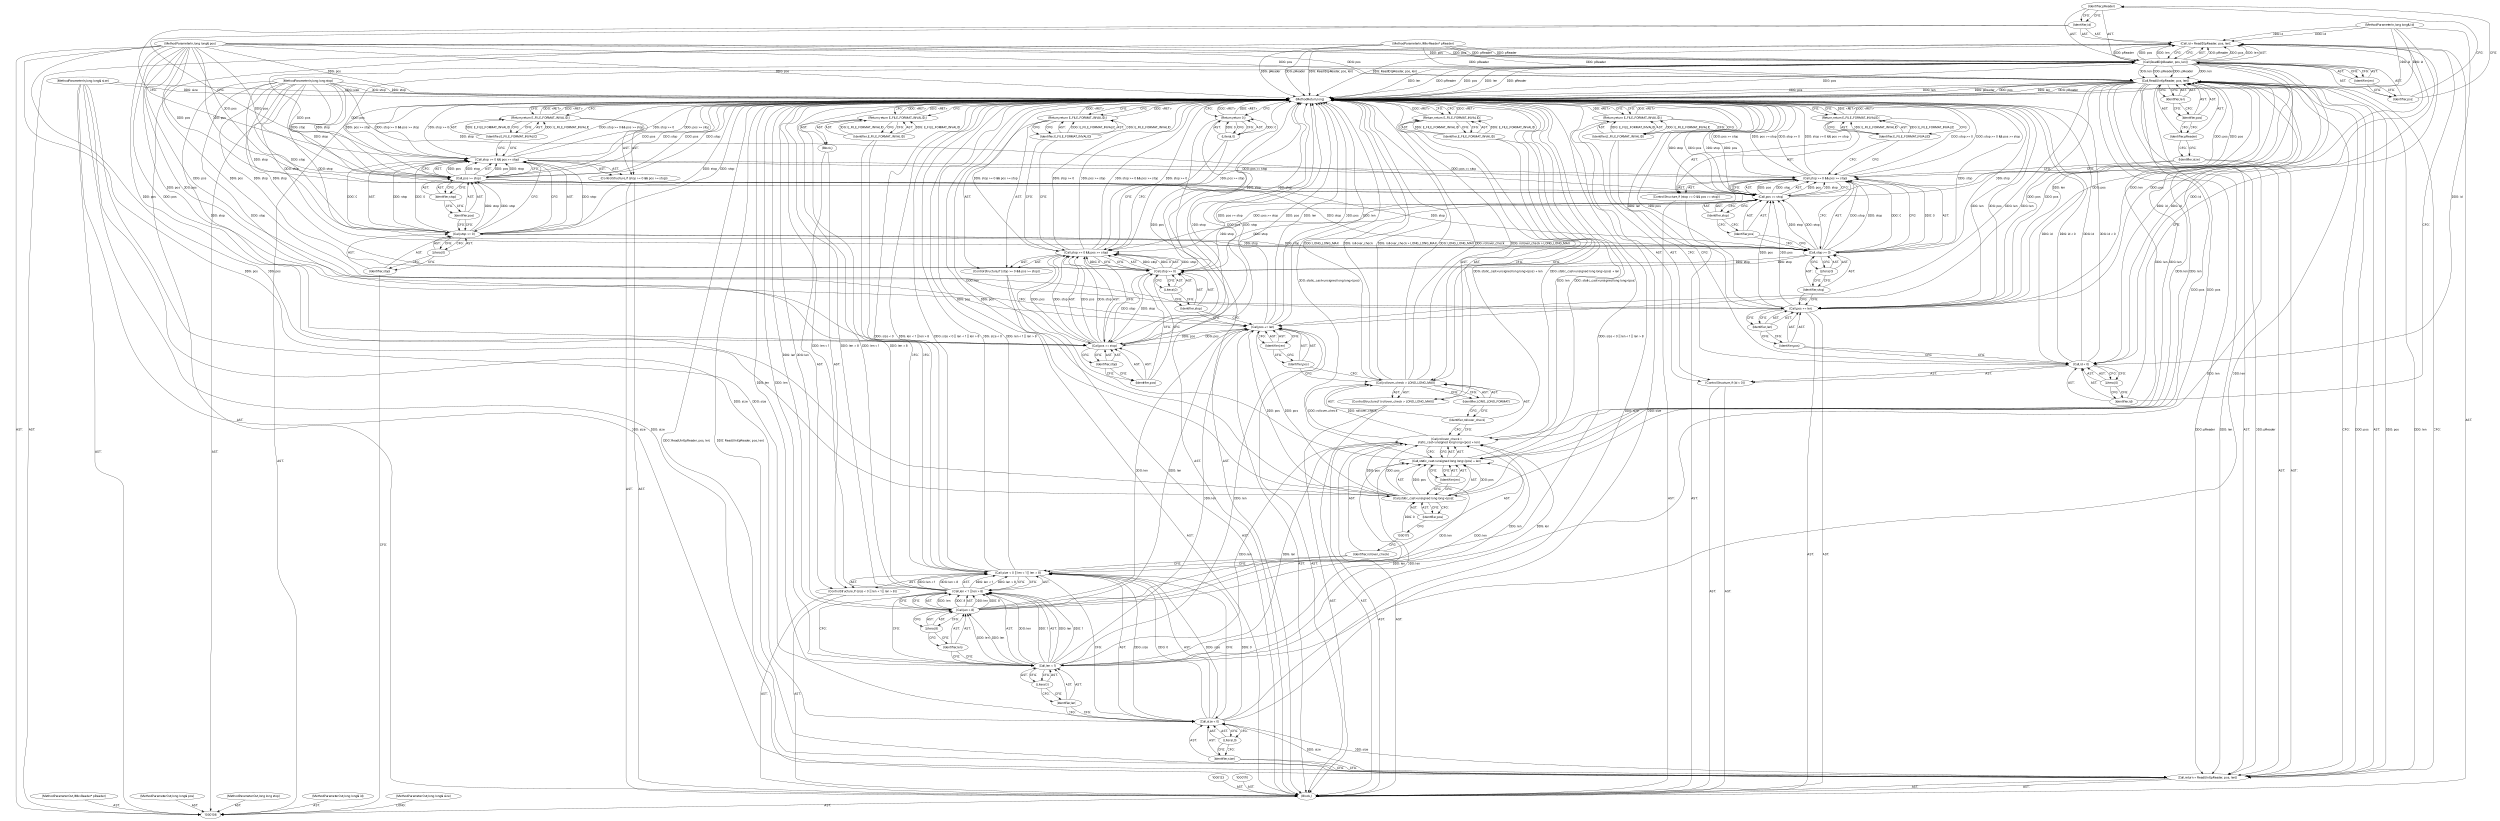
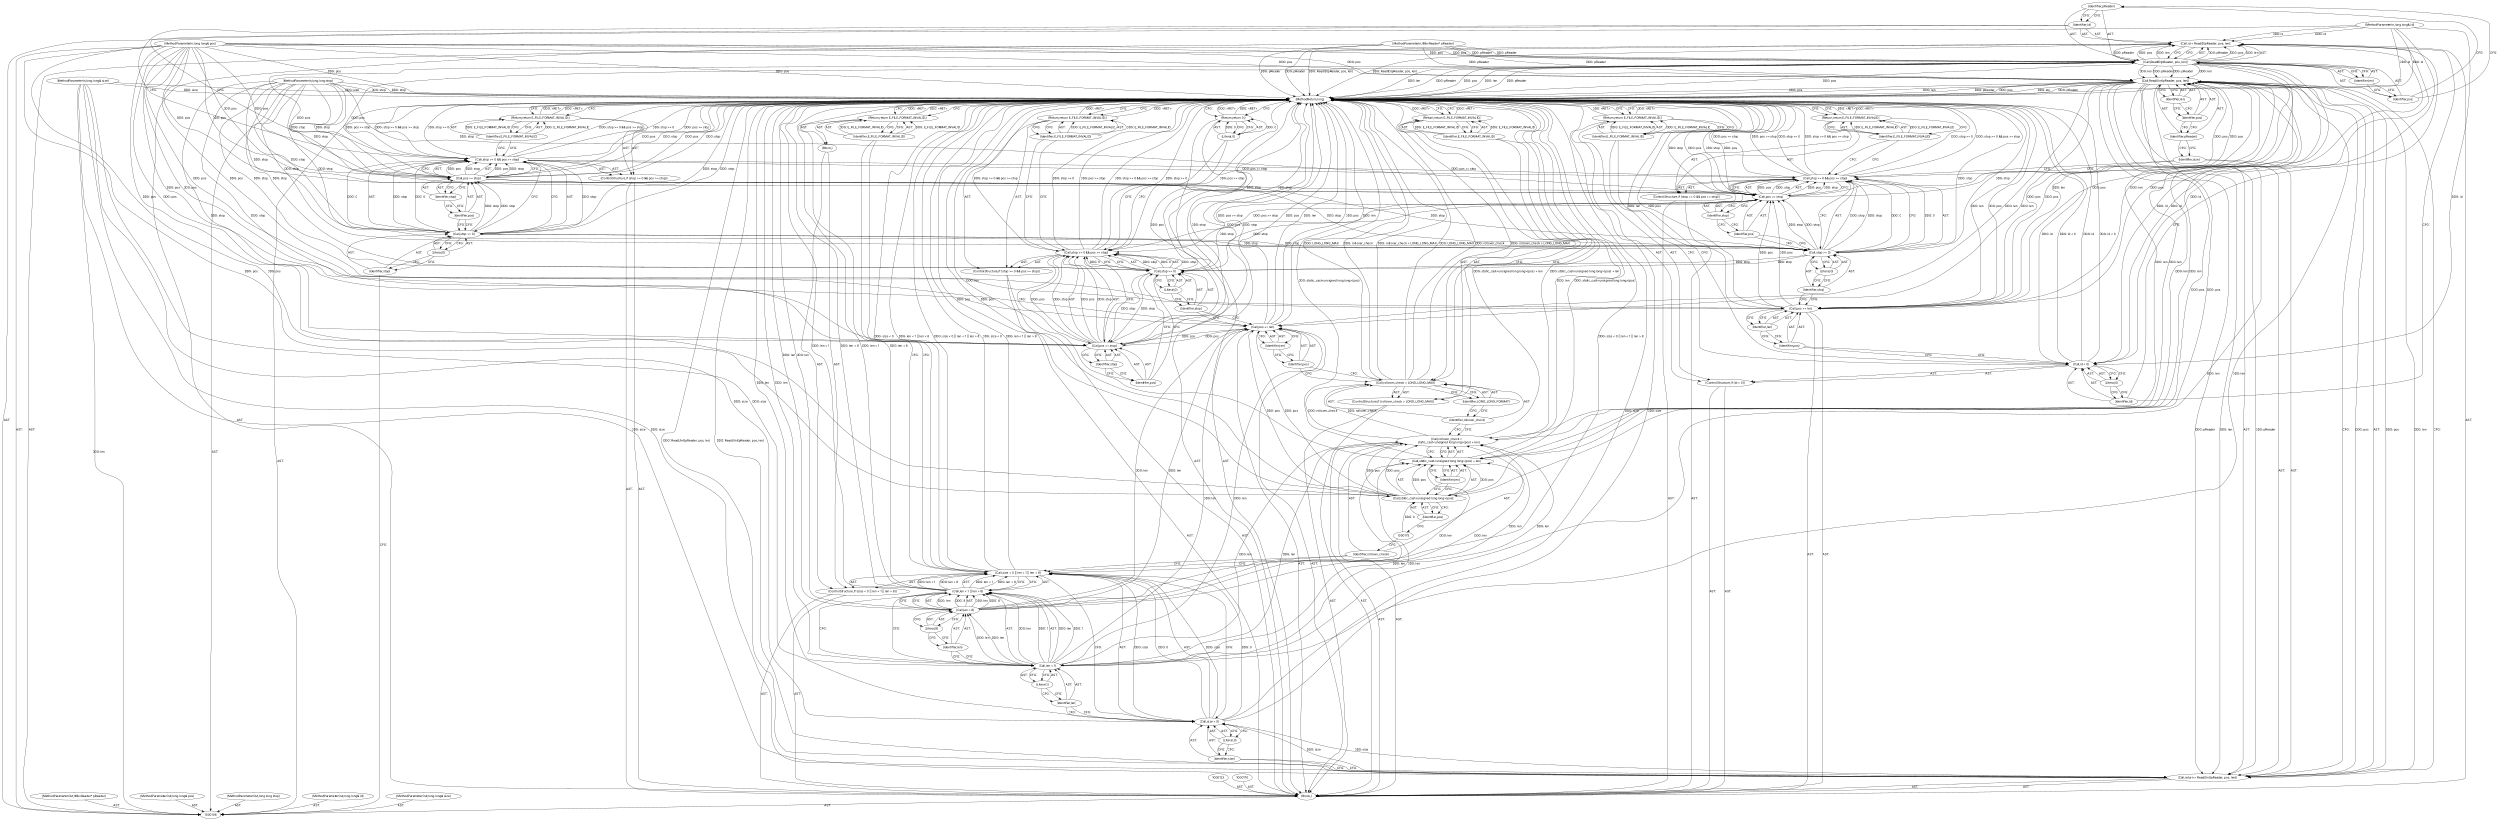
none -> (877, 32)
(99, 452) -> (99, 452)
(401, 806) -> (401, 806)
